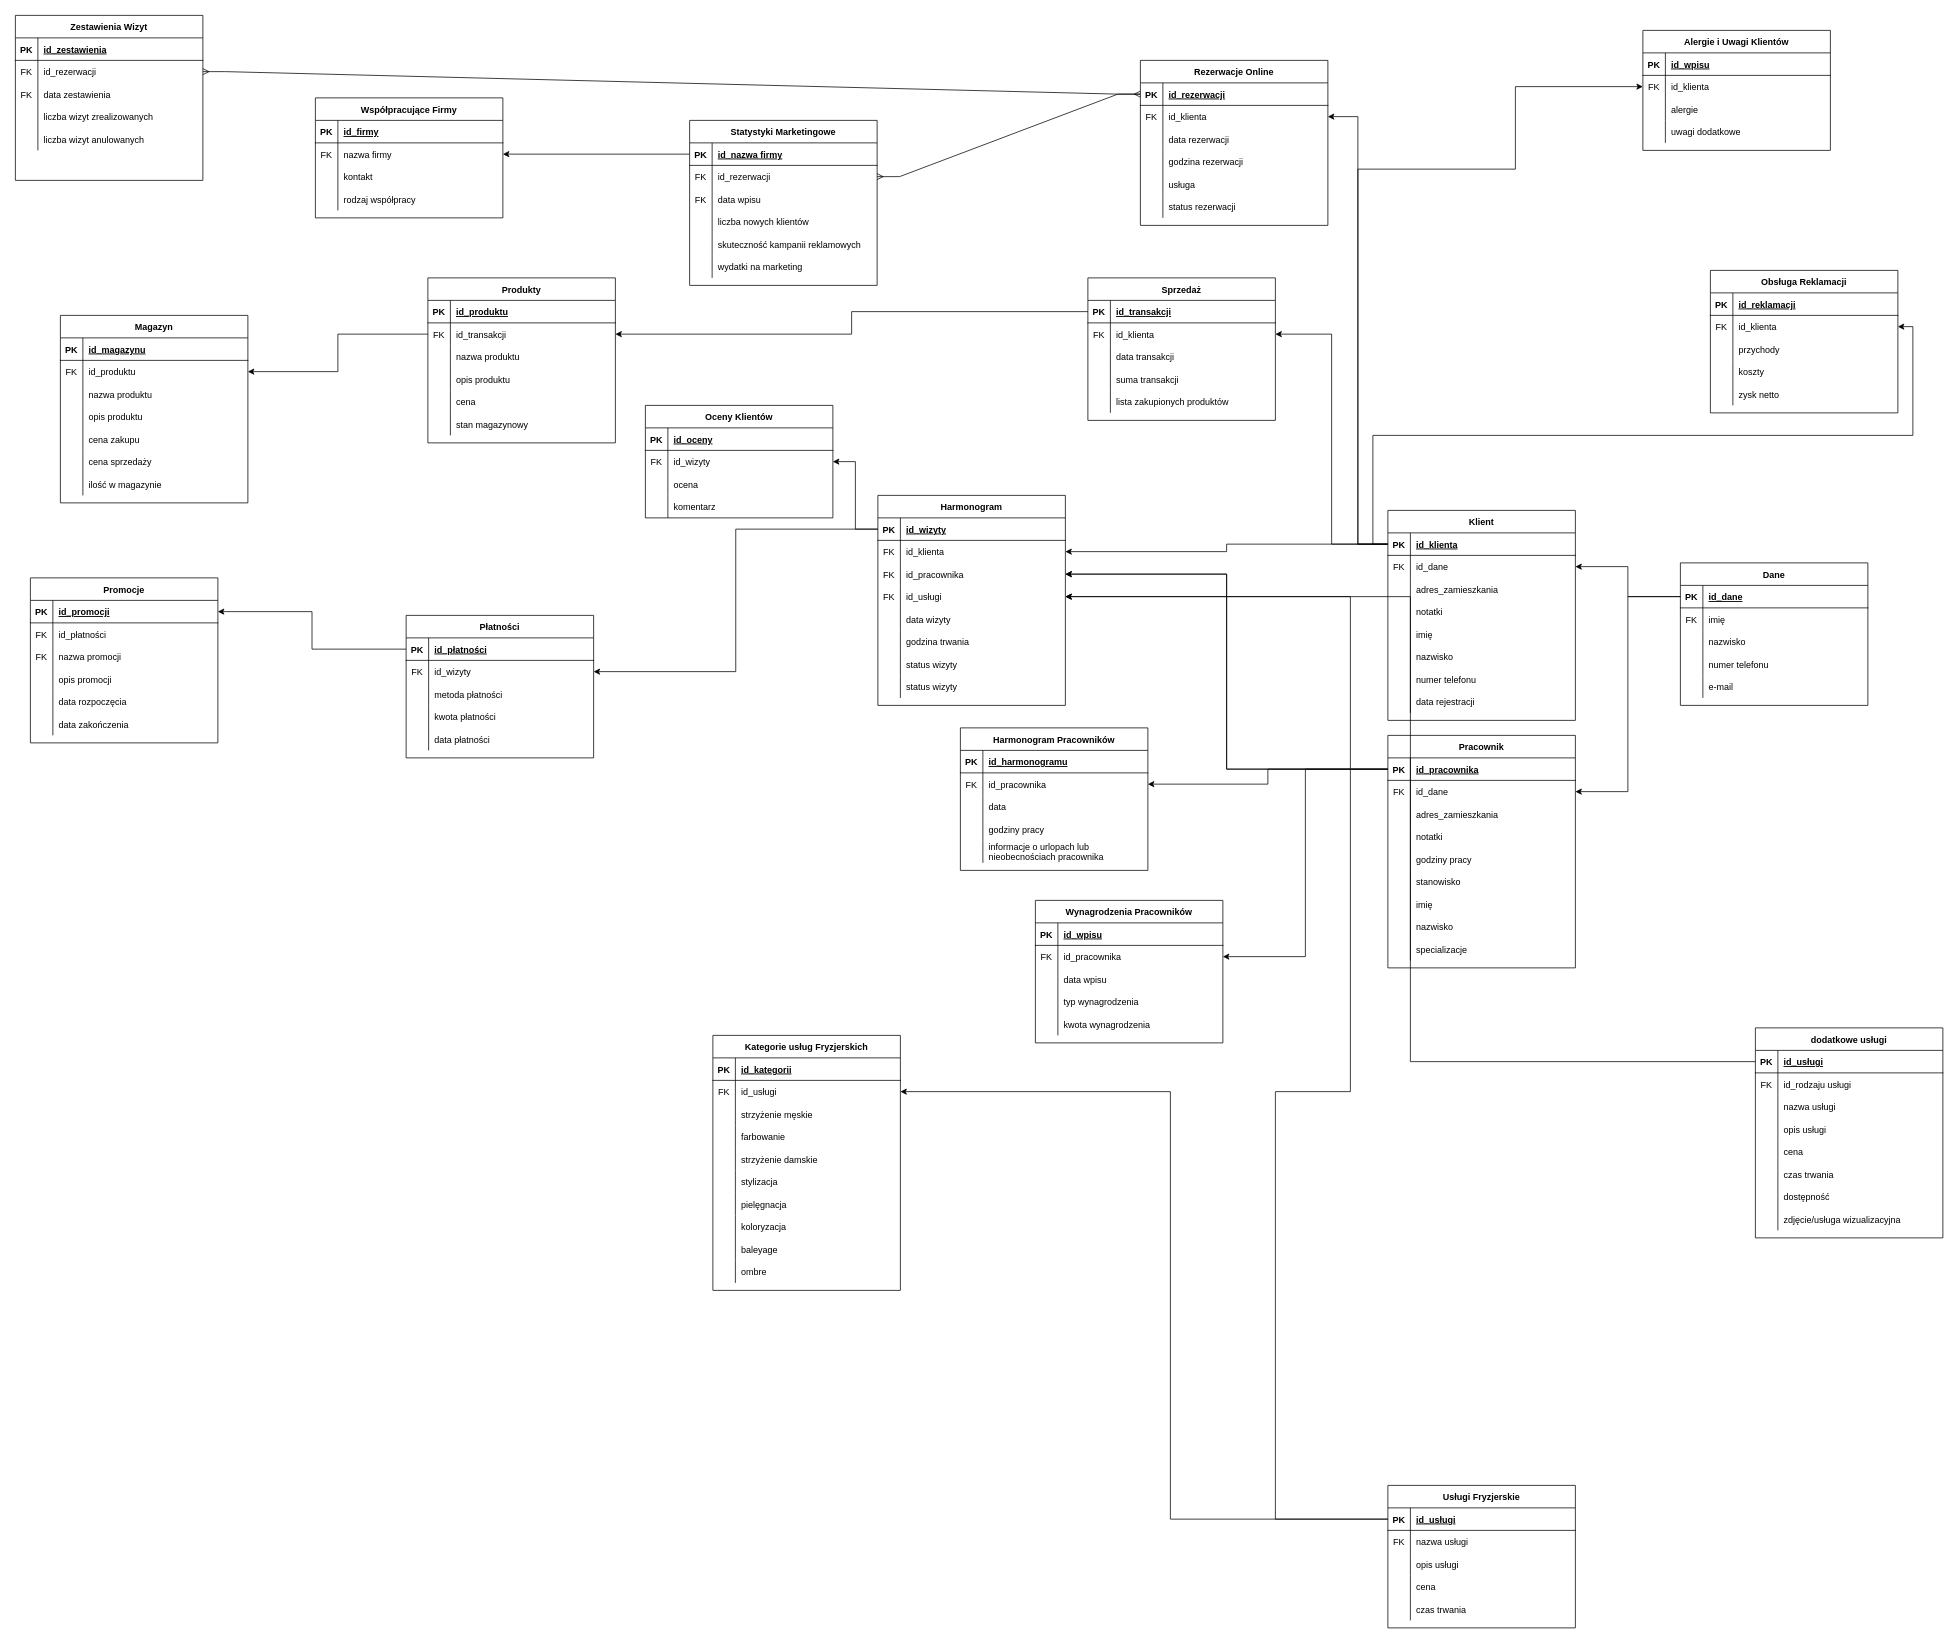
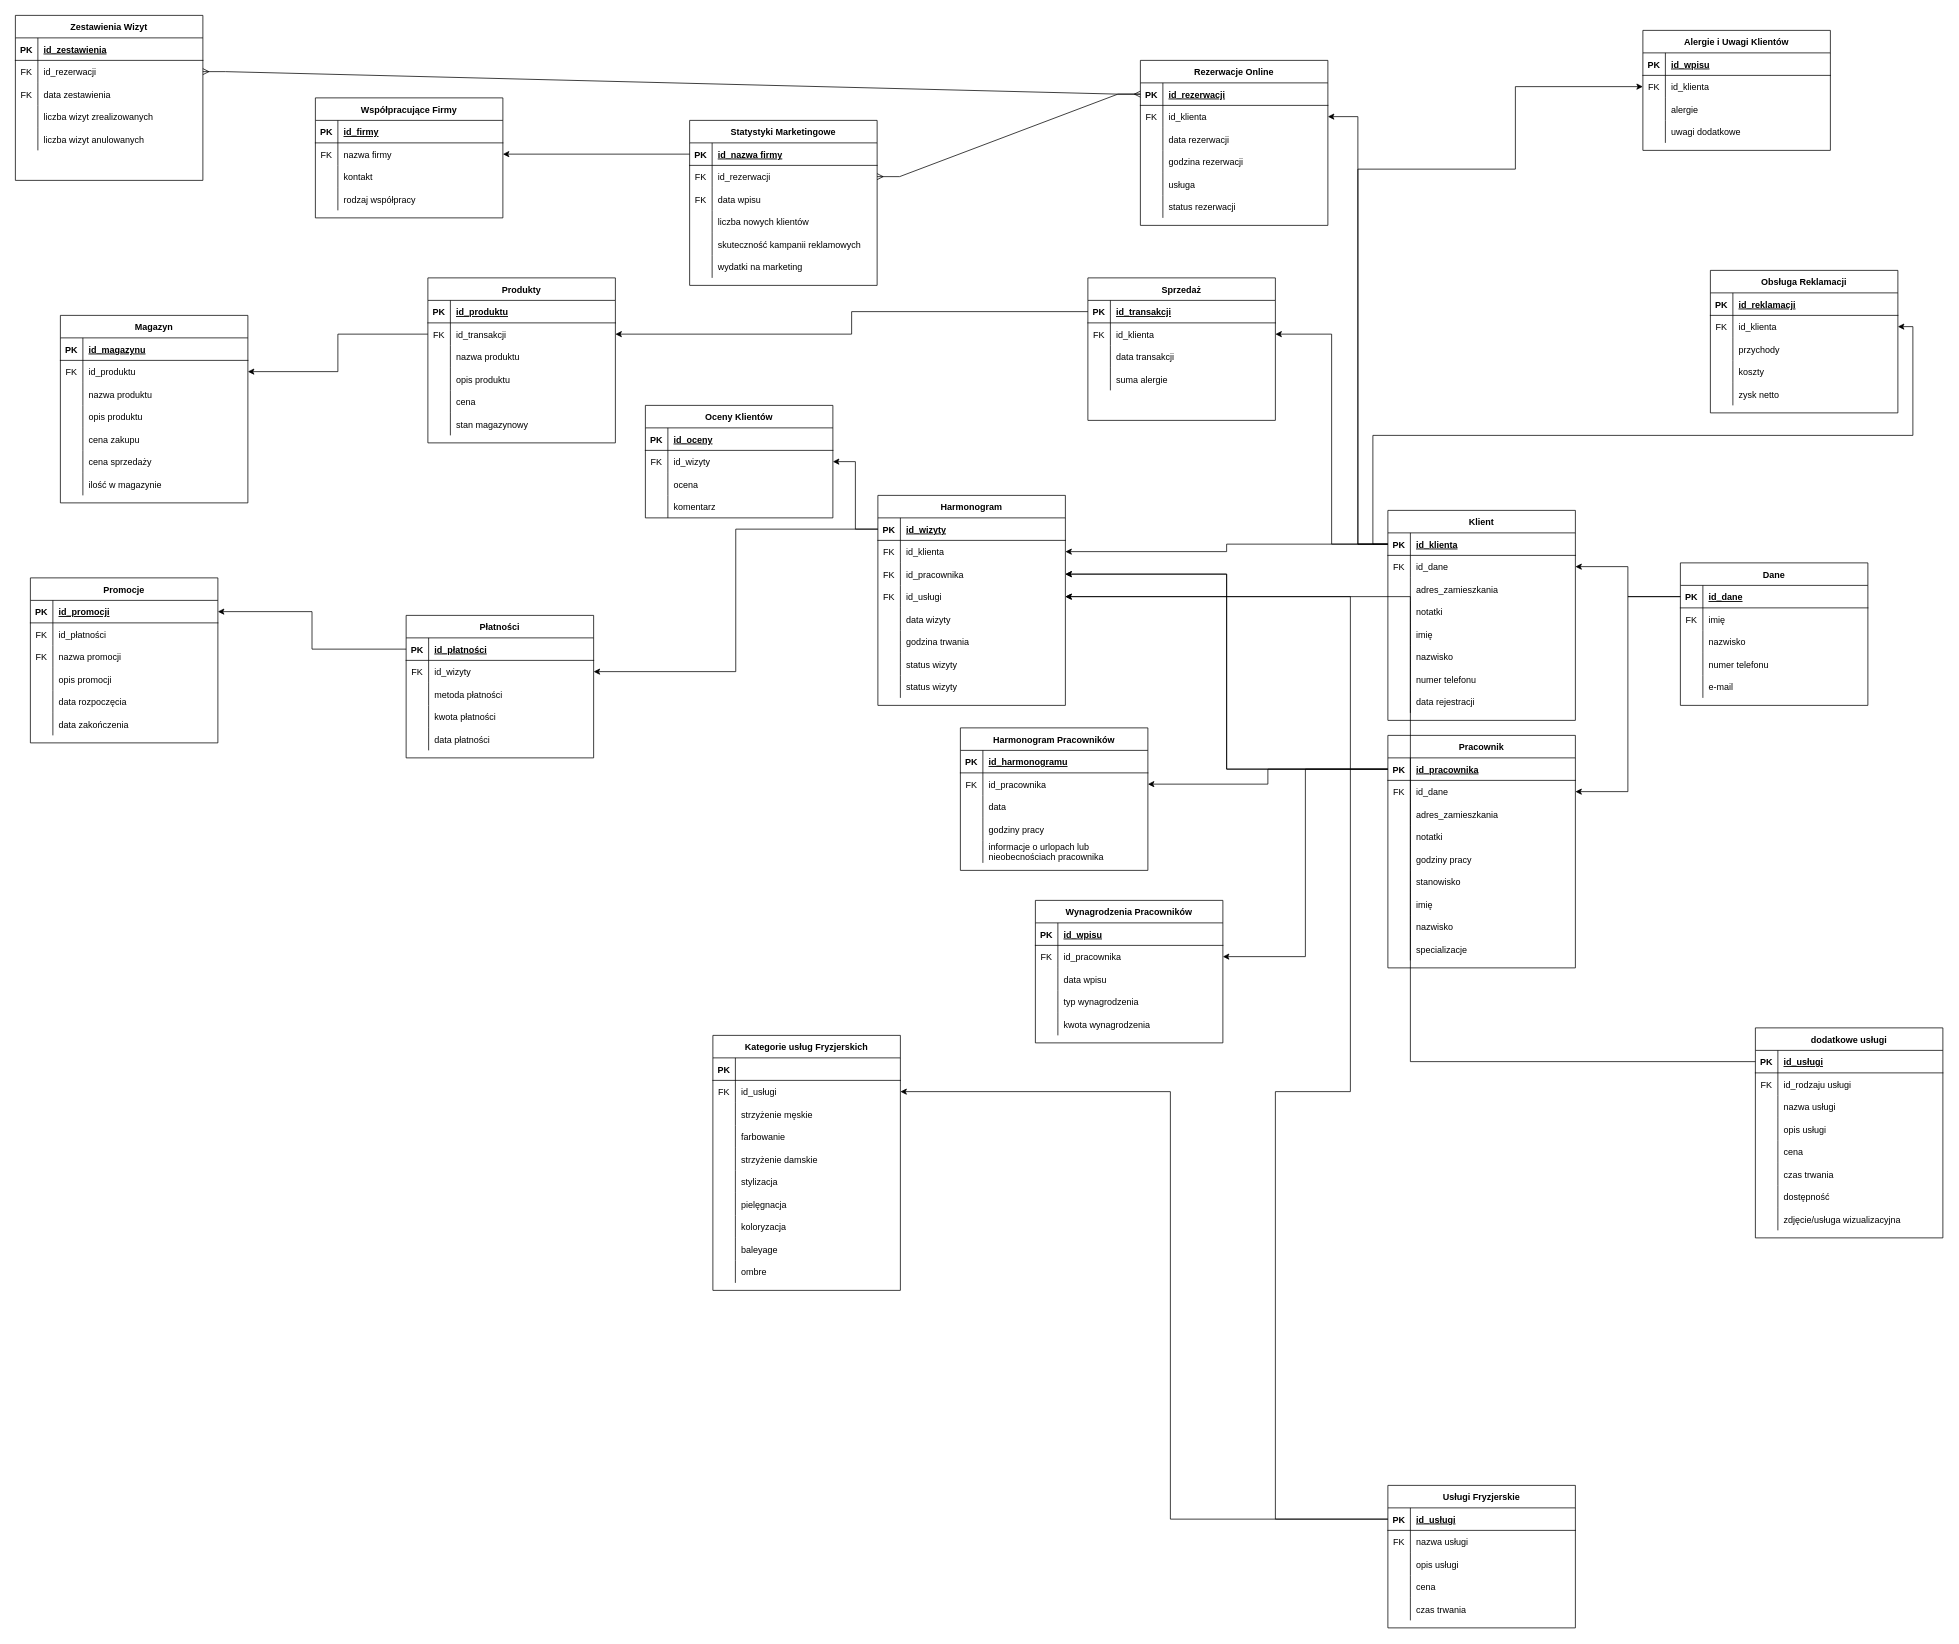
(1151, 380) -> (1143, 380)
(1193, 402) -> none
(818, 1069) -> none
